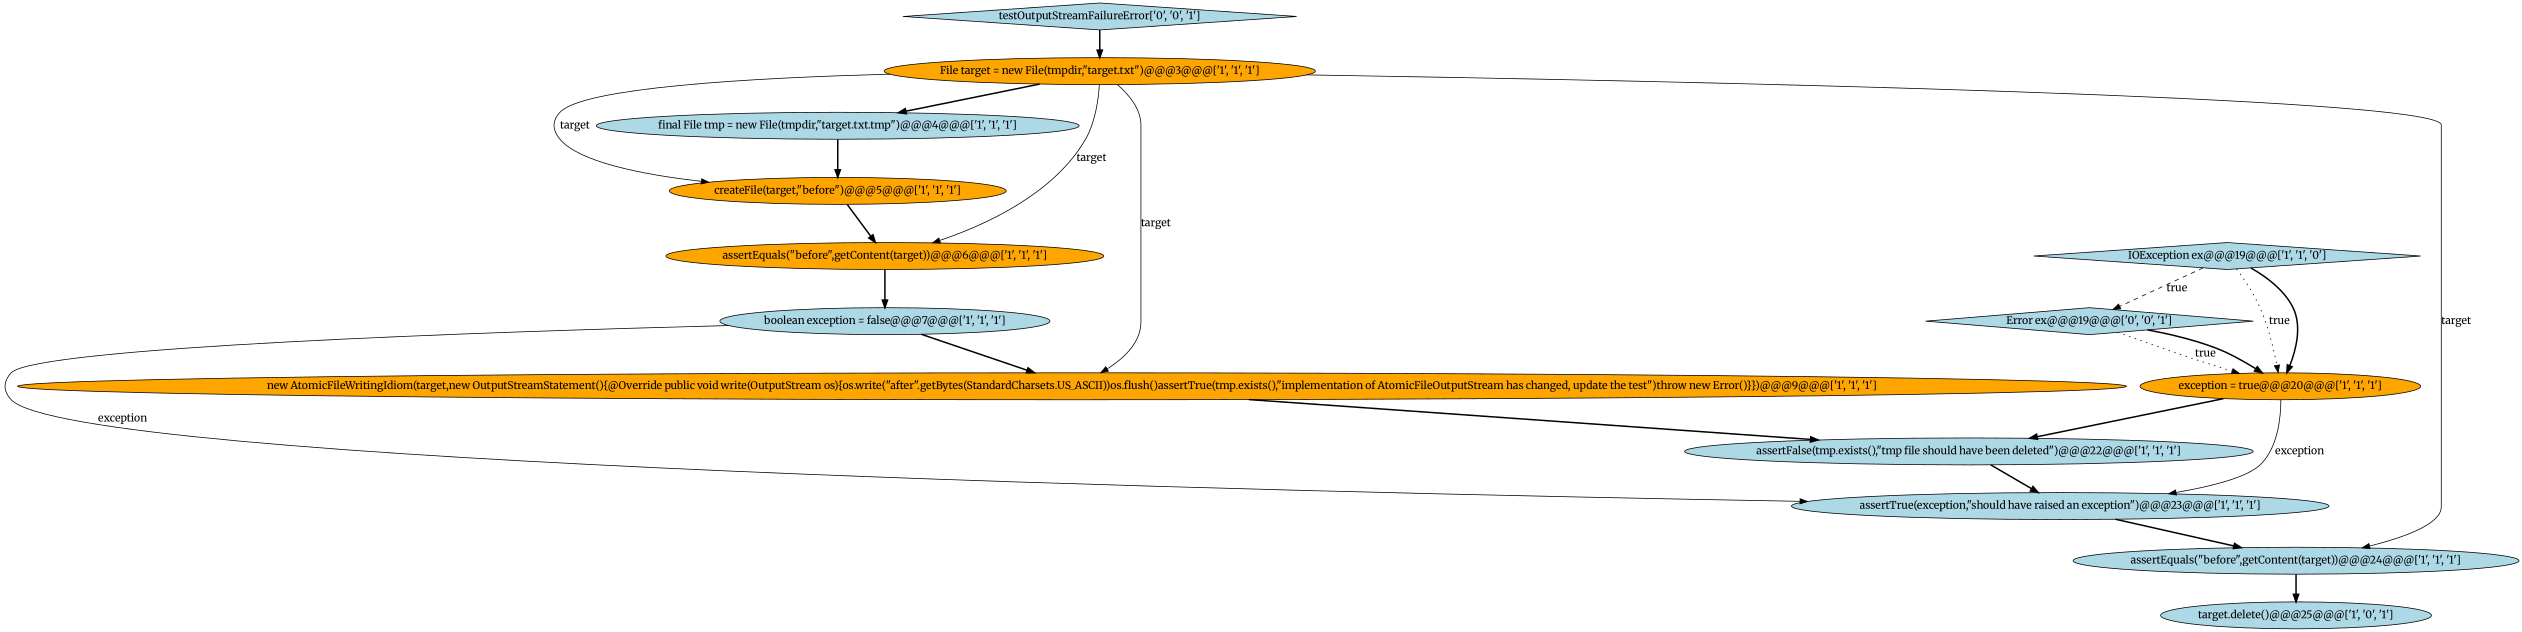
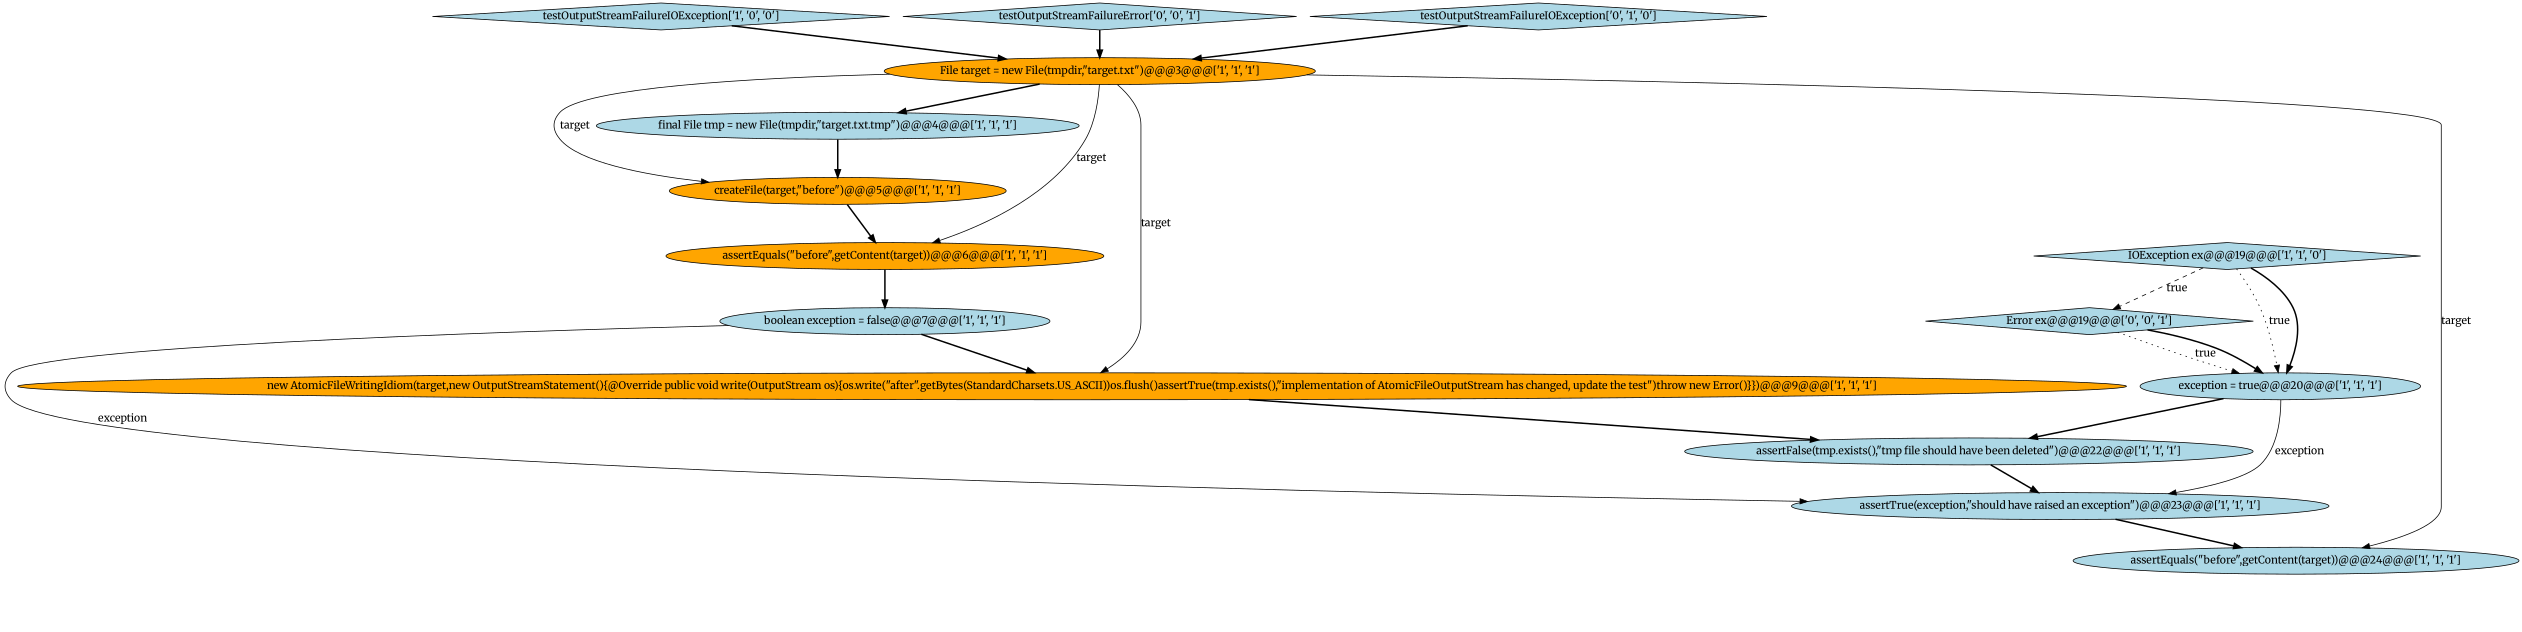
none -> (661, 16)
none -> (1538, 16)
(2280, 386) -> (2280, 386)
(2296, 615) -> none
